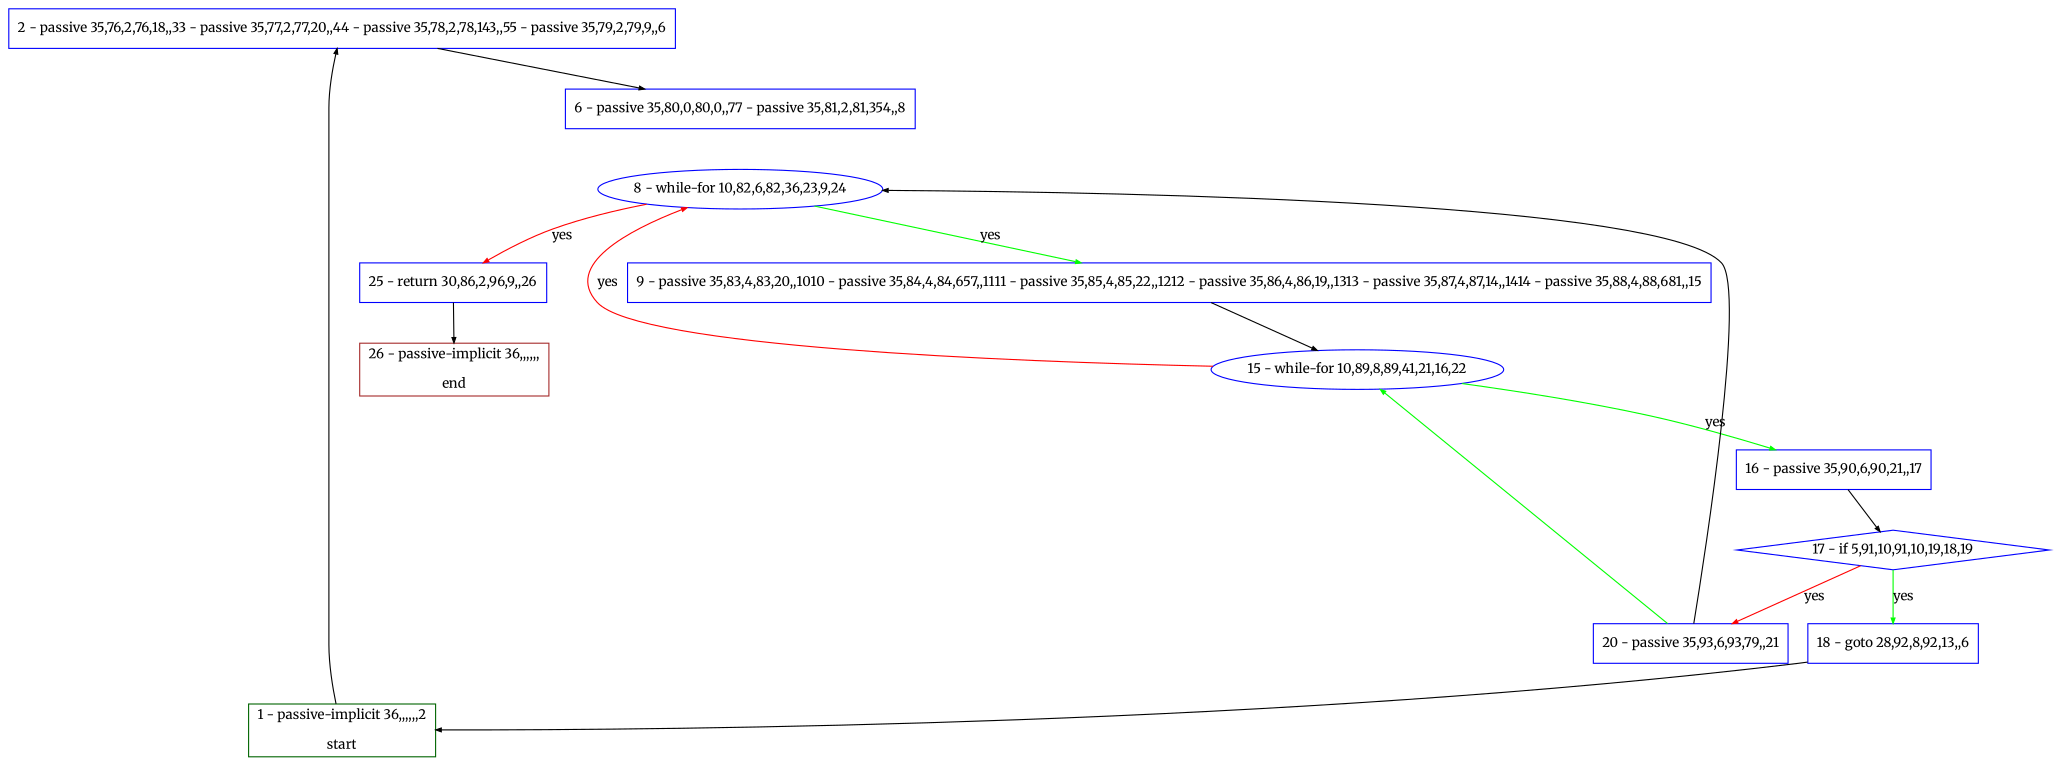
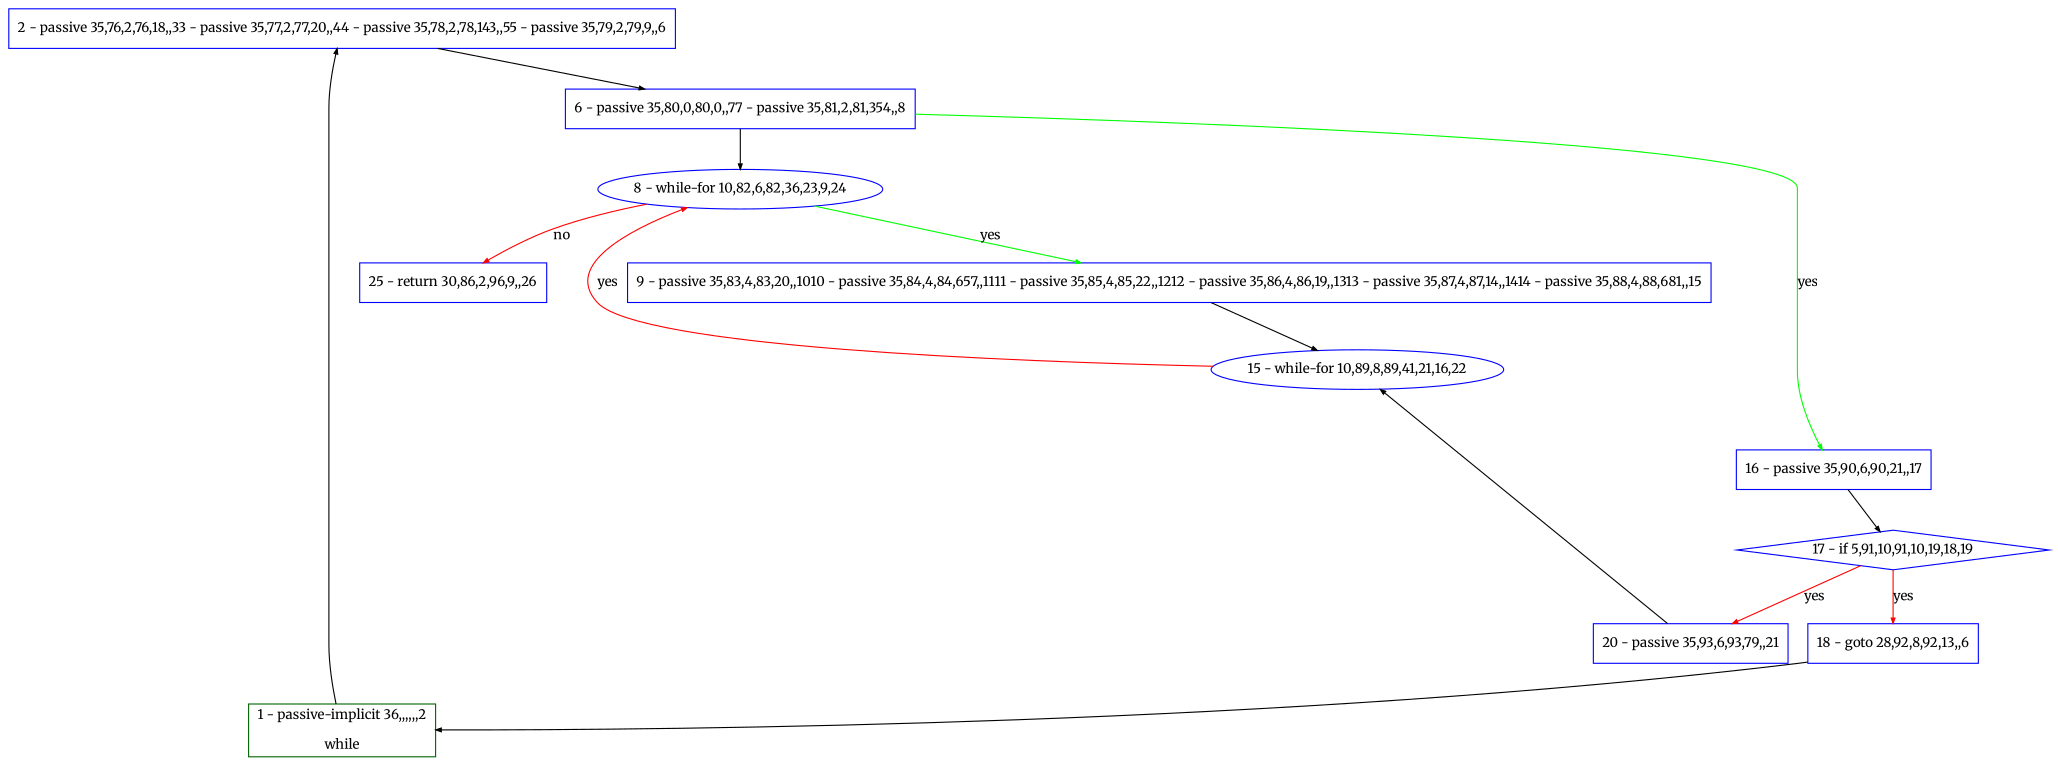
(1490, 213) -> (740, 146)
(562, 236) -> (562, 236)
(454, 370) -> none
(1617, 409) -> (1490, 139)
(1526, 508) -> (1526, 508)
(1893, 594) -> (1893, 594)
(342, 730) -> (342, 730)
